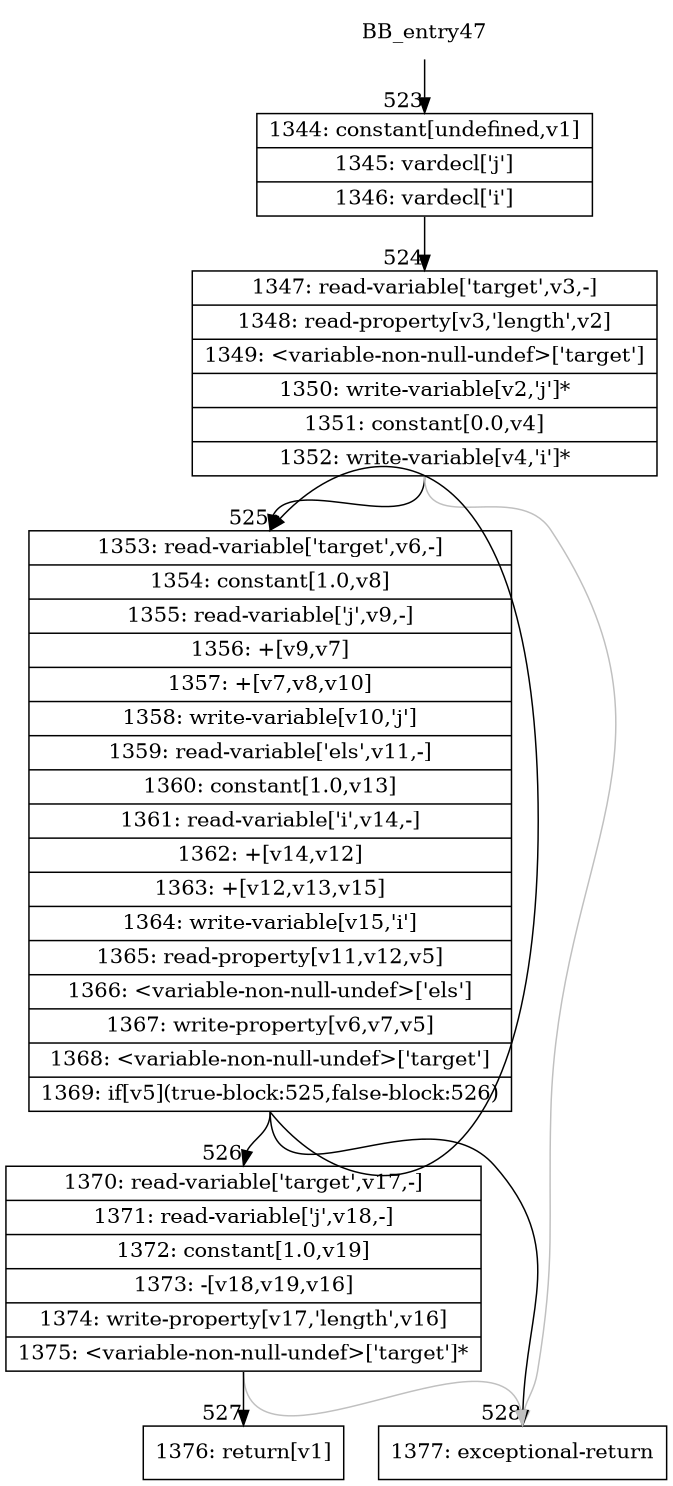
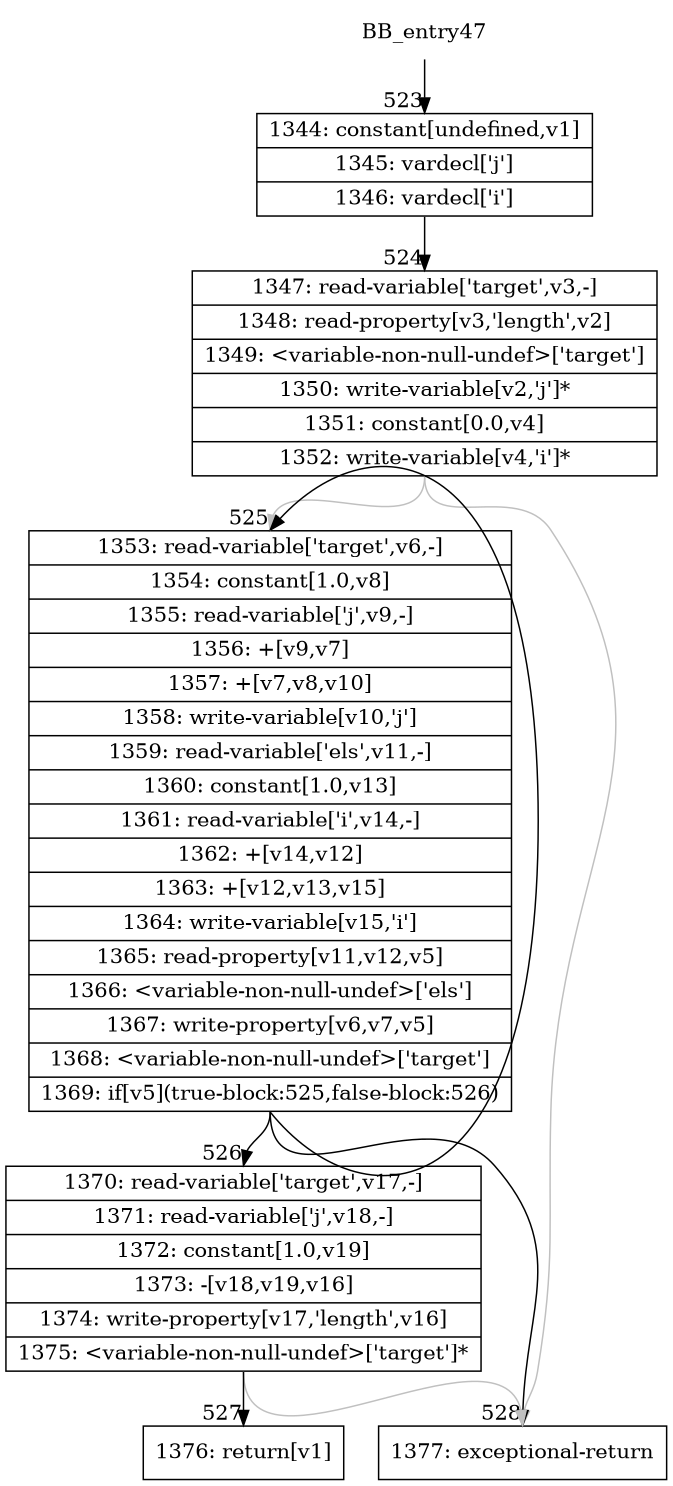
(355, 504) -> (355, 504)
